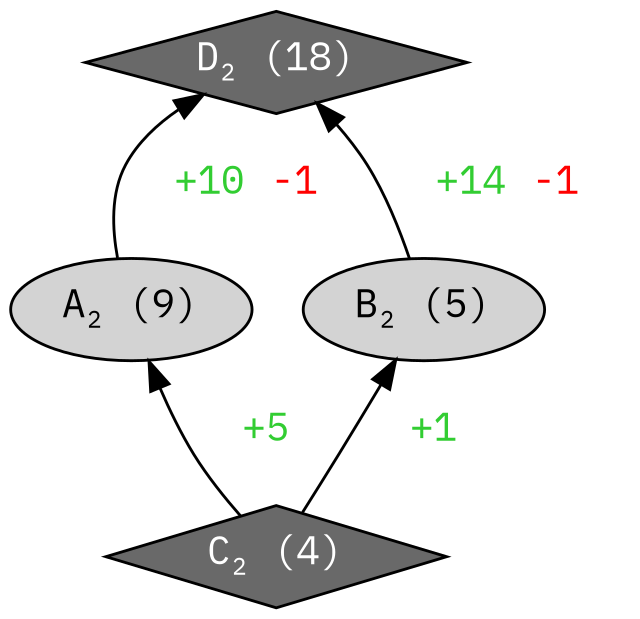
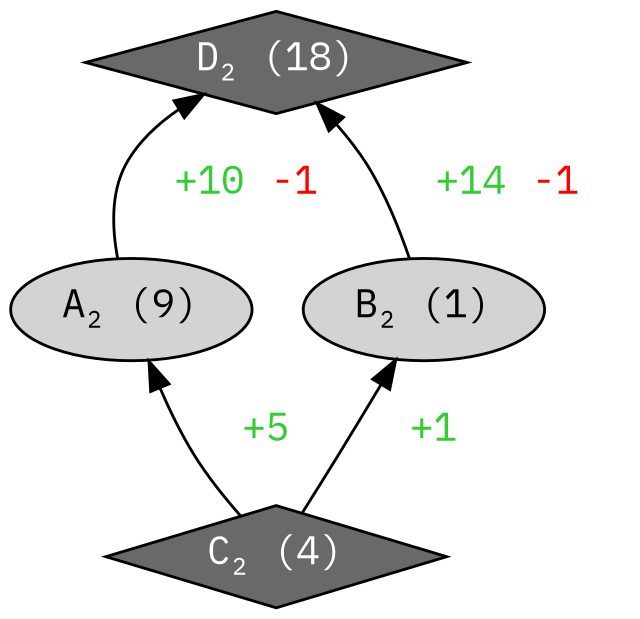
(445, 305) -> (445, 305)
